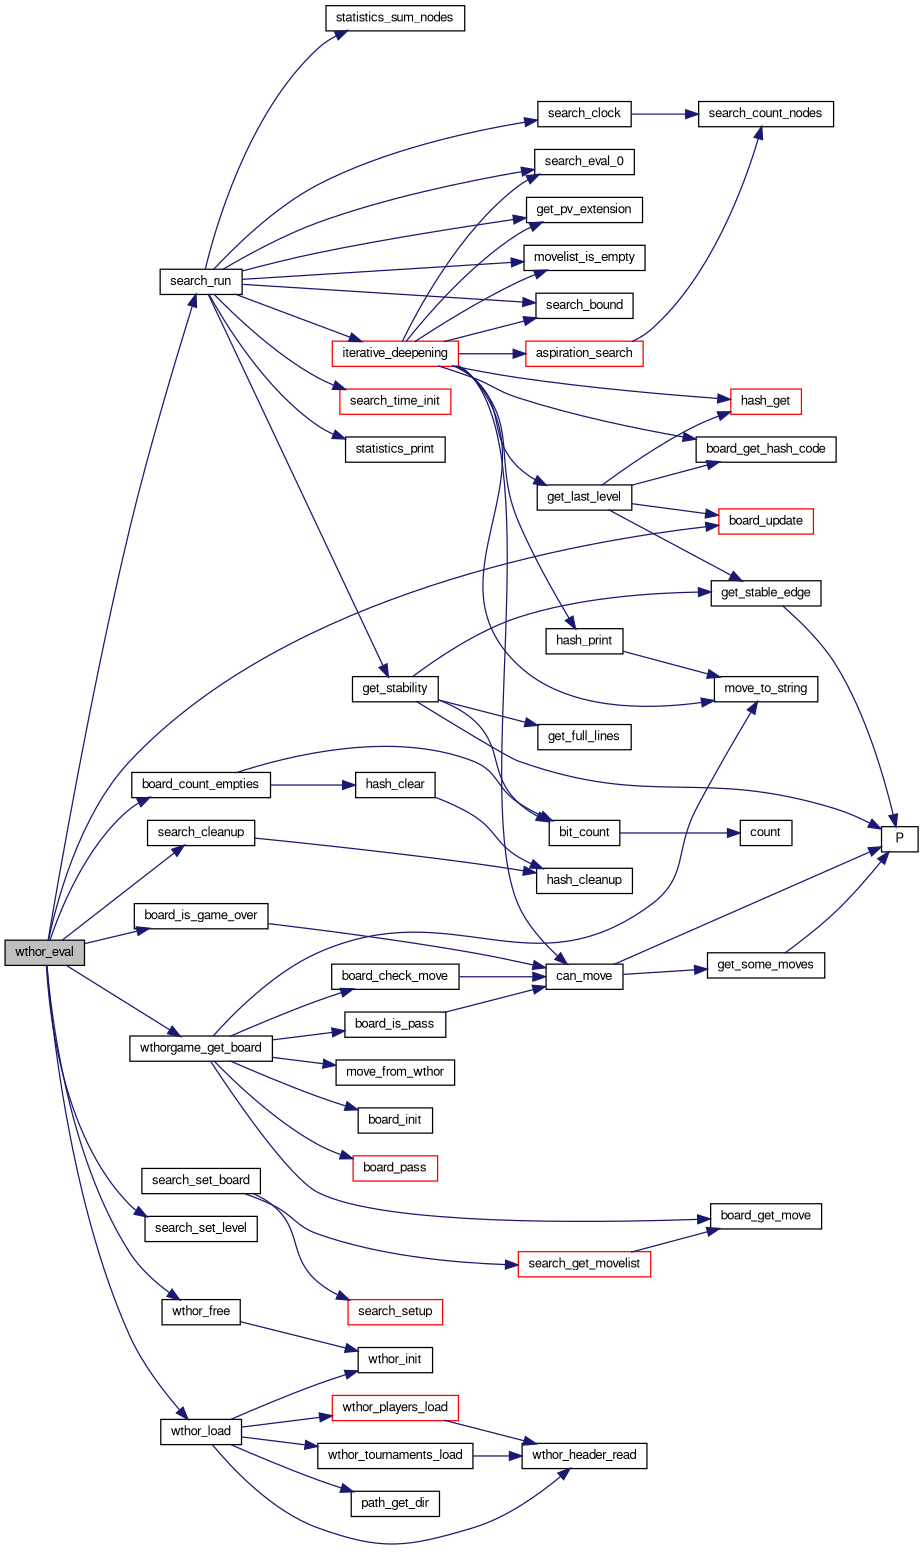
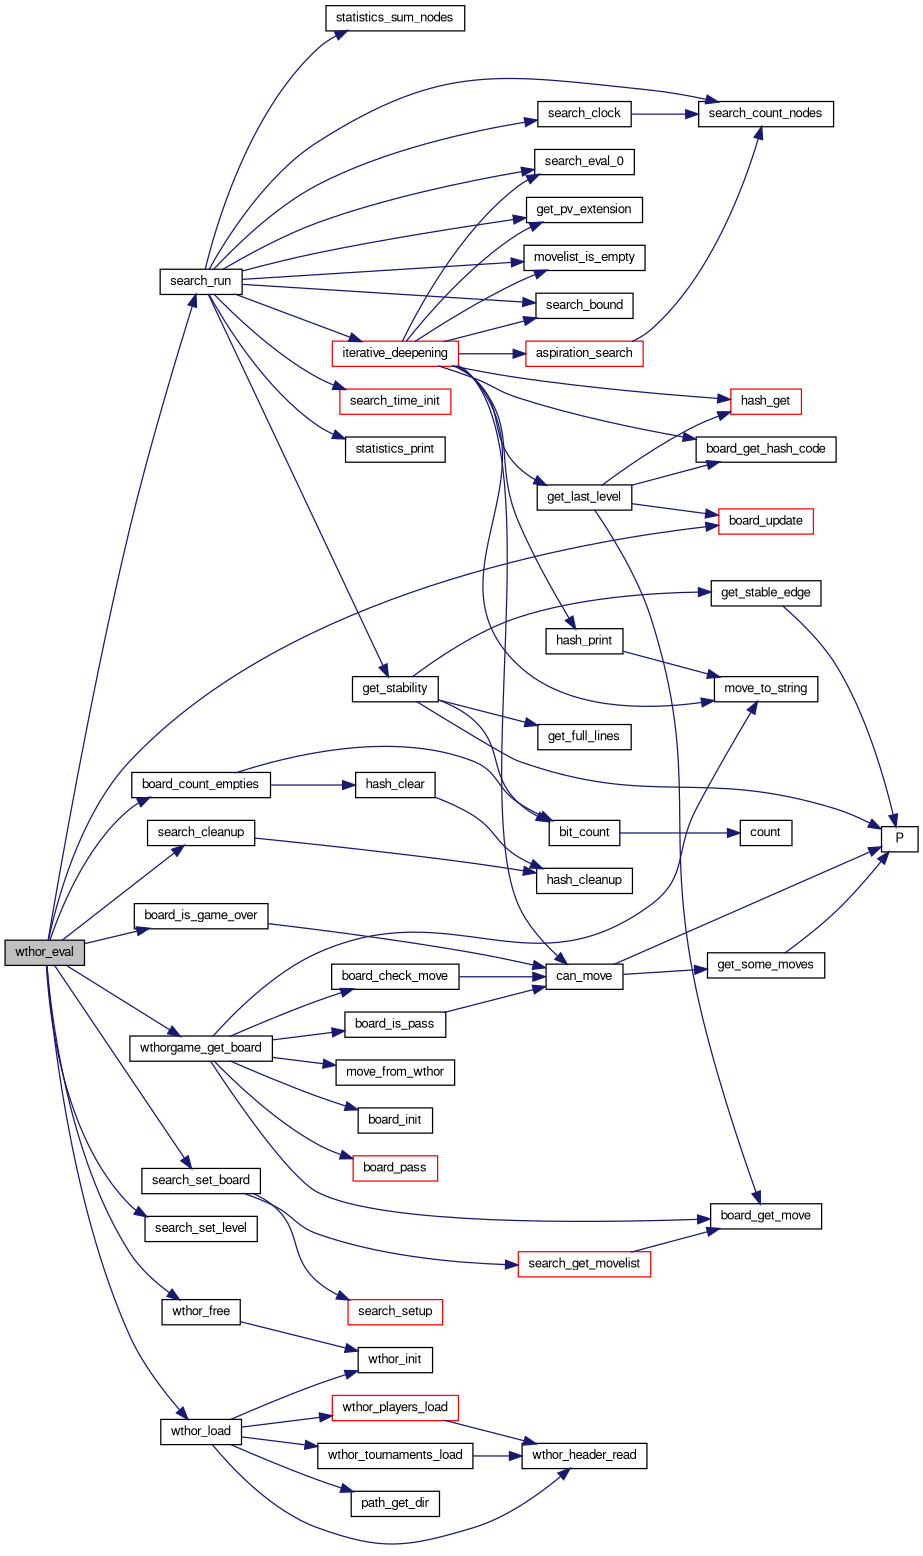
none -> (423, 91)
(670, 542) -> (680, 812)
none -> (119, 1062)
